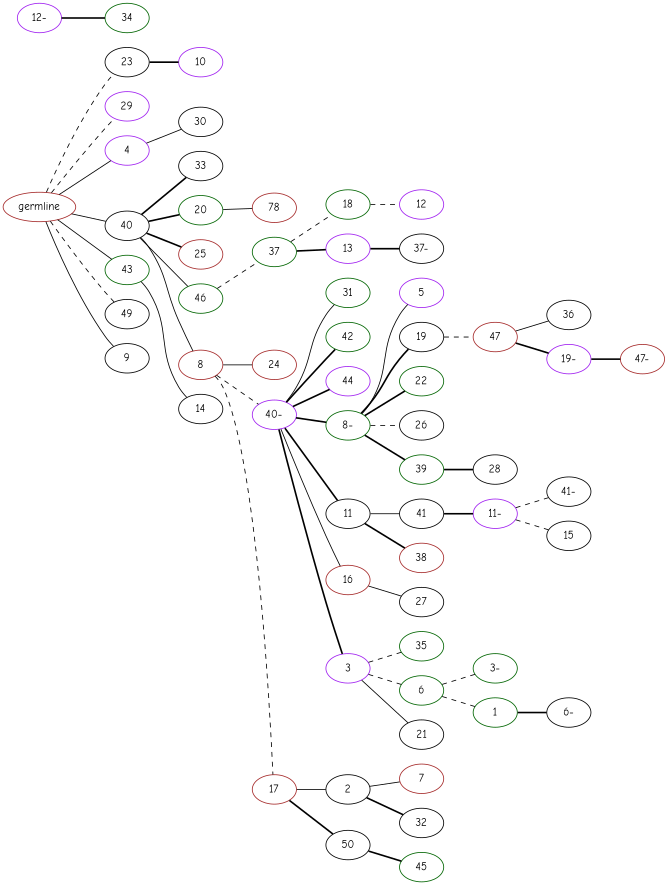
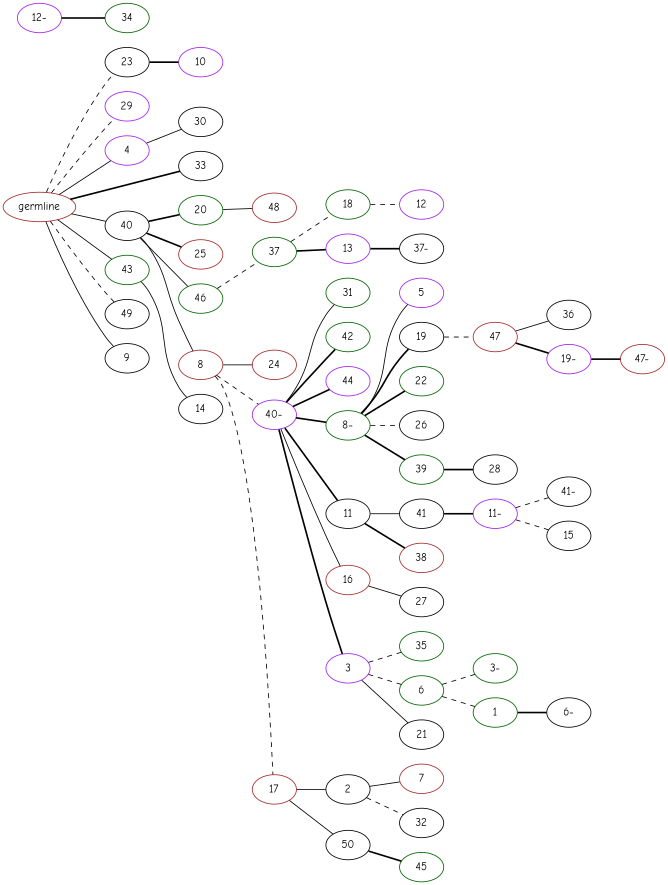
(164, 196) -> (125, 185)
(274, 208) -> (274, 208)
(385, 806) -> (385, 806)
(311, 817) -> (311, 817)
